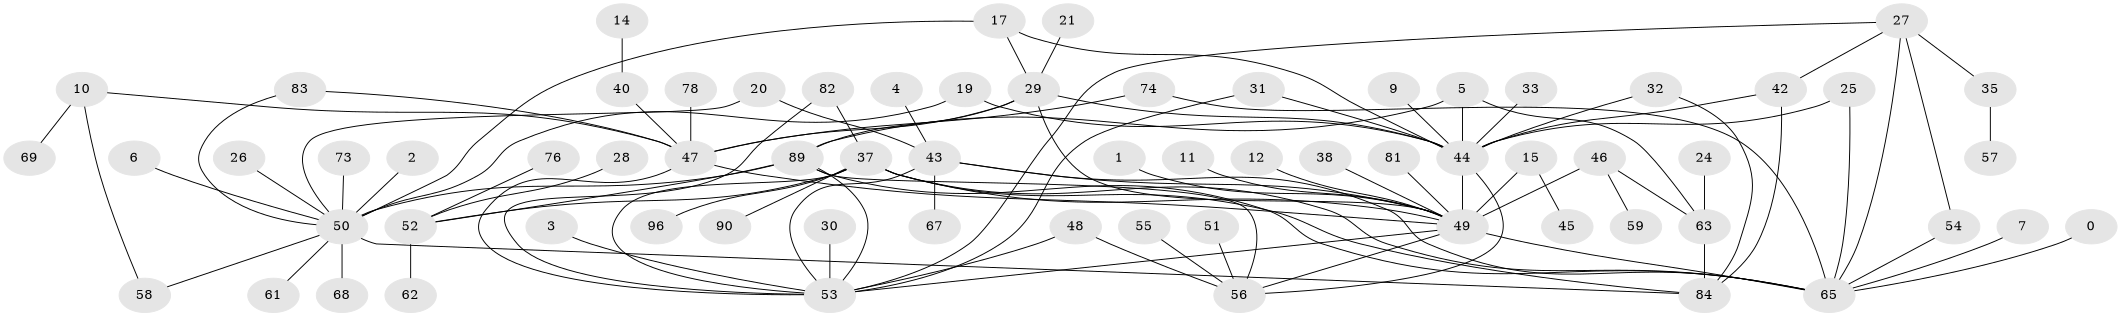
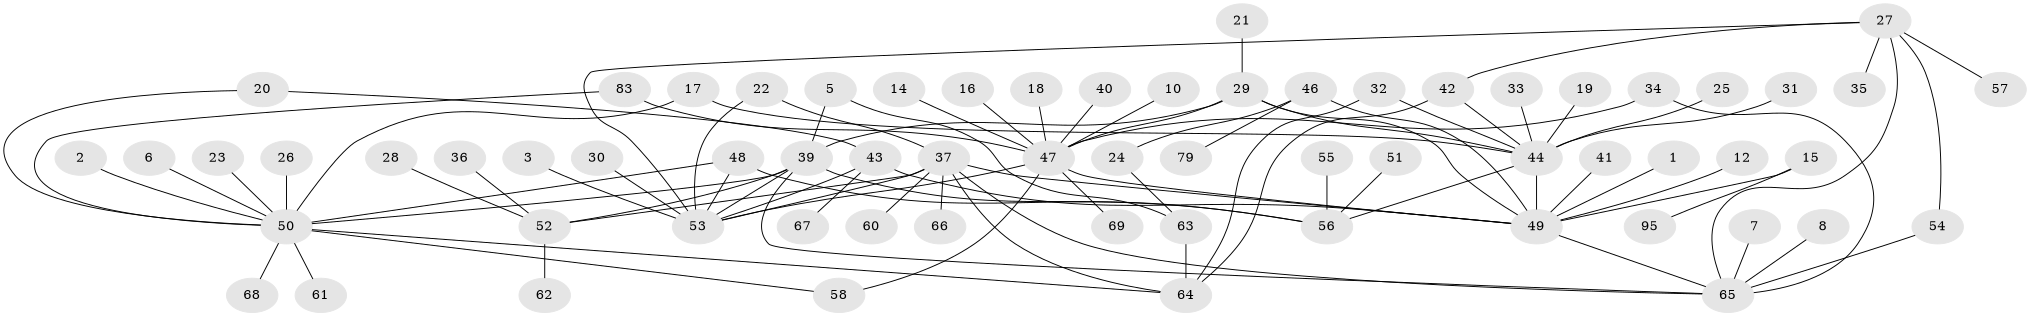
(622, 55) -> (957, 117)
(1017, 55) -> none
(691, 90) -> (1036, 90)
(828, 90) -> (762, 90)
(897, 90) -> none
none -> (968, 90)
(1149, 90) -> (1654, 90)
(1394, 90) -> none
(719, 115) -> (512, 193)
(56, 124) -> (1080, 189)
(1463, 124) -> none
(1990, 124) -> (1943, 55)
(344, 158) -> (218, 158)
(554, 158) -> (460, 158)
(797, 158) -> (807, 158)
(1188, 158) -> none
(1325, 158) -> none
(1394, 158) -> (1605, 158)
(1652, 193) -> (1214, 124)
(1848, 193) -> none
(106, 194) -> (964, 251)
(1033, 211) -> none
(656, 227) -> (940, 227)
(725, 227) -> (872, 227)
(1567, 227) -> (1650, 227)
(1636, 227) -> (1186, 158)
(2091, 227) -> (1823, 227)
(1440, 248) -> none
(1351, 261) -> none
(1132, 263) -> none
(1705, 295) -> (1186, 295)
